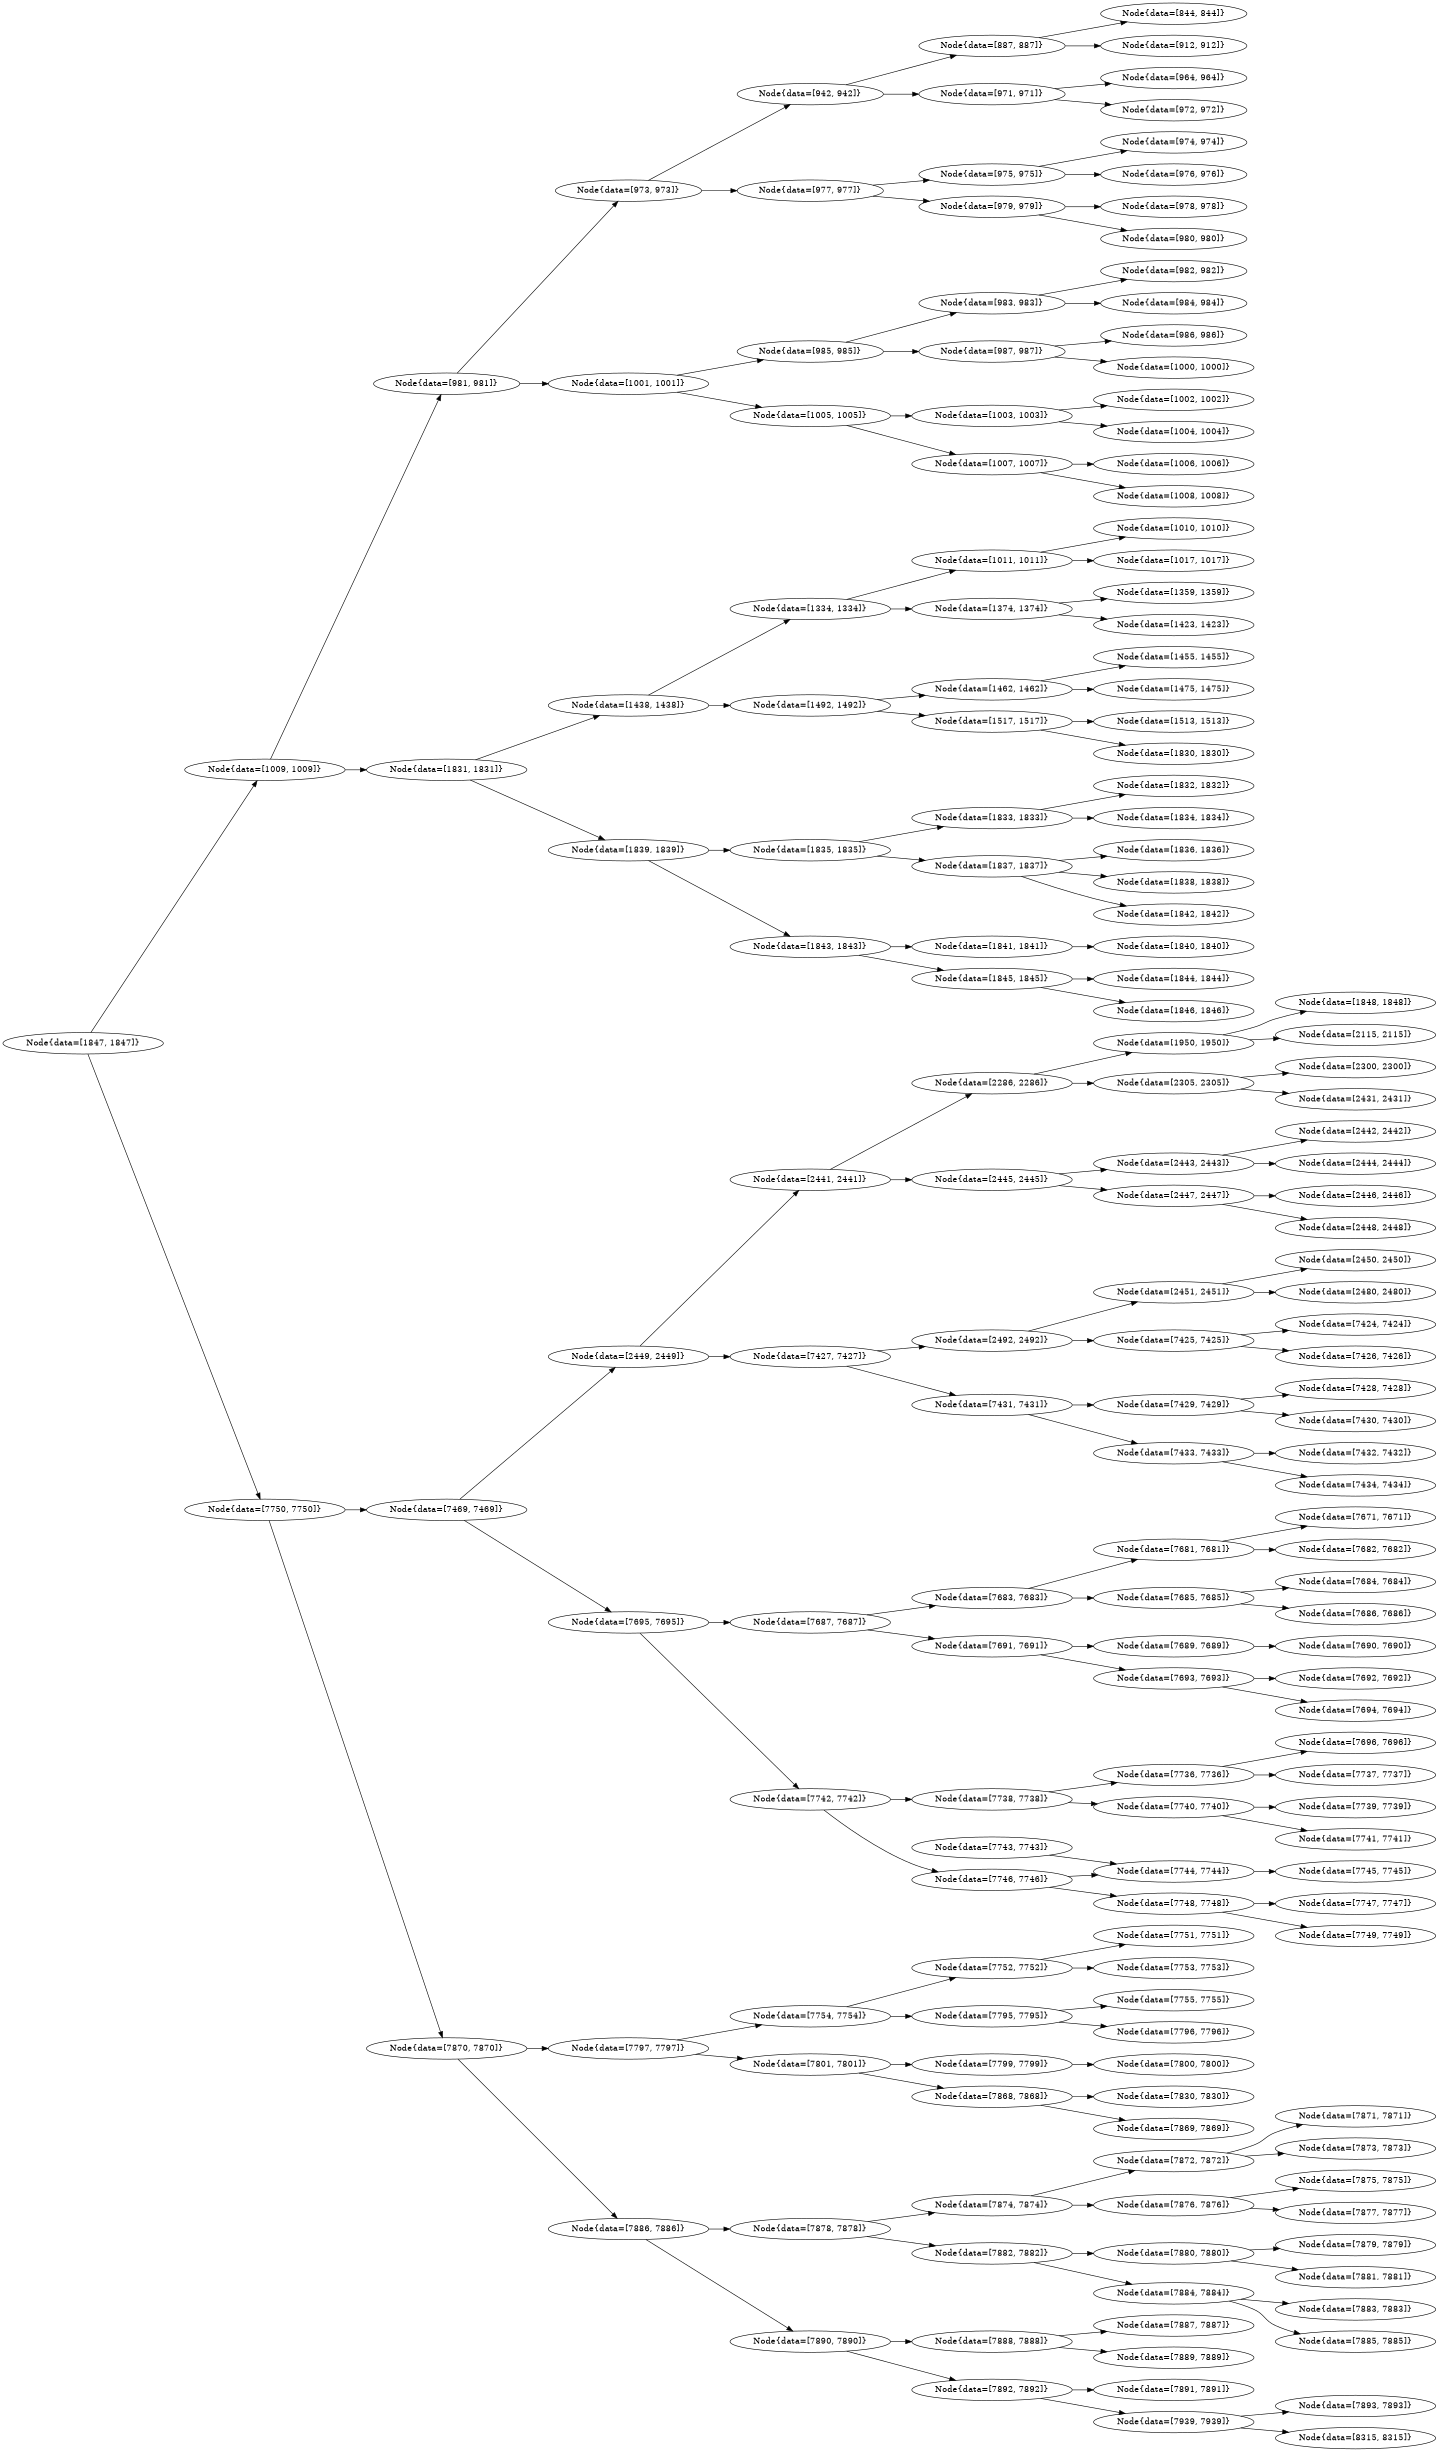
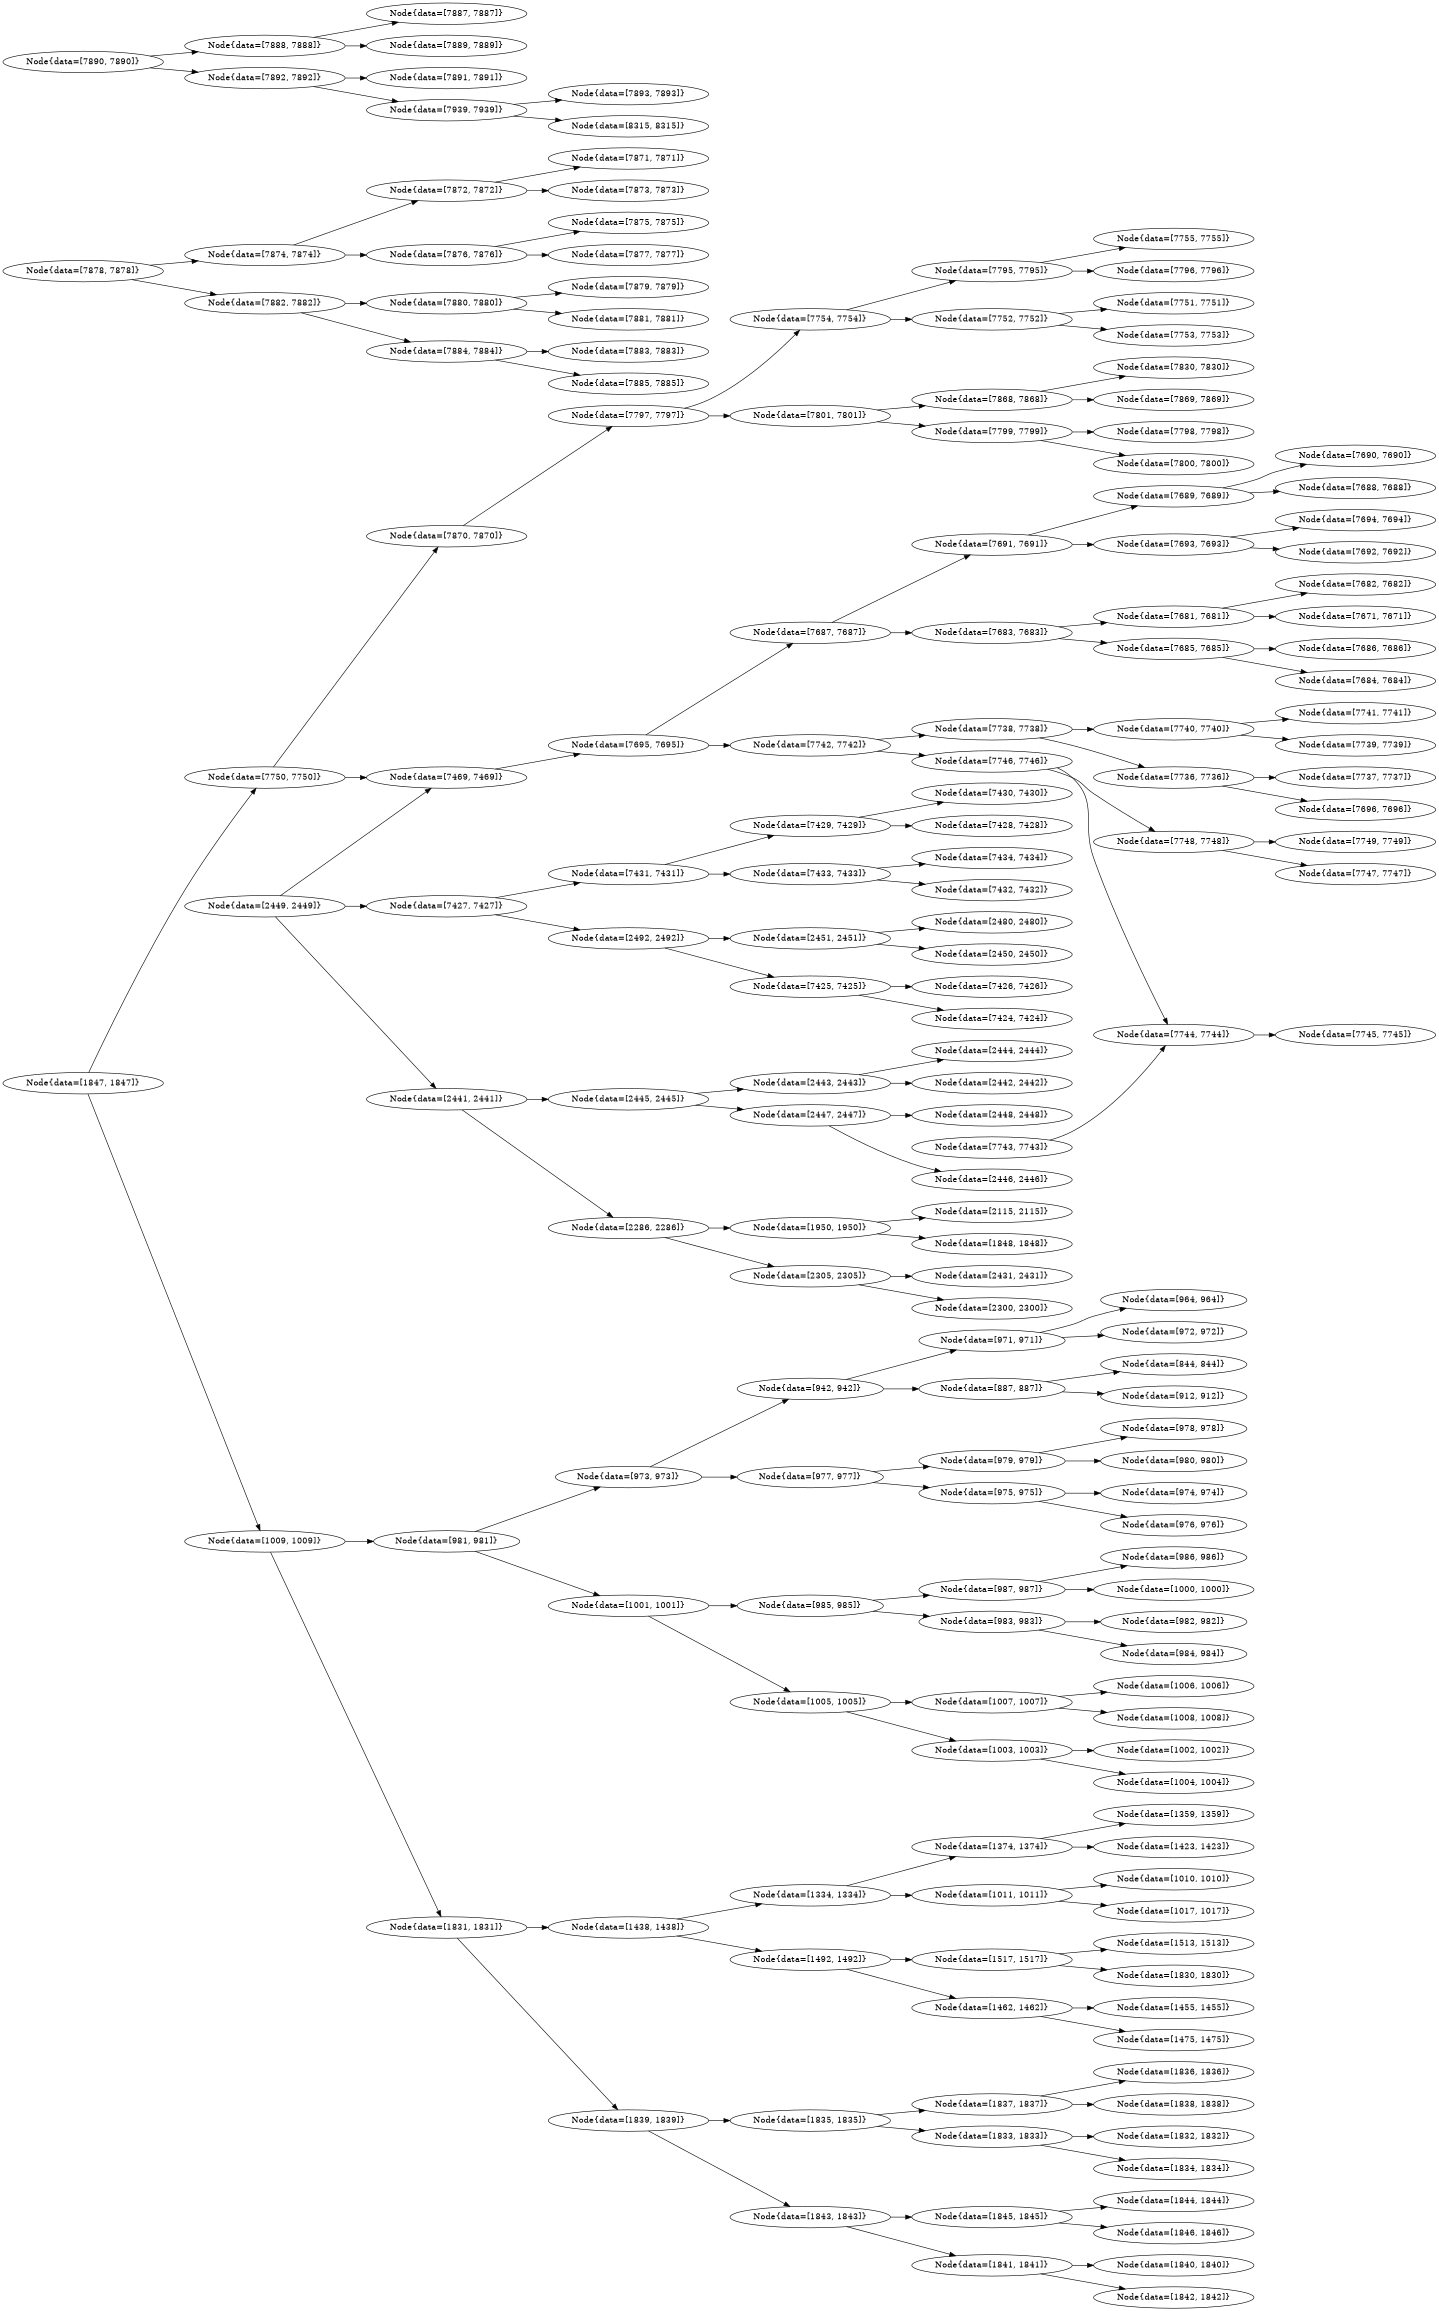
none -> (1174, 432)
none -> (1356, 488)
(1070, 892) -> (1080, 2281)
(535, 1435) -> (353, 844)
(628, 2229) -> none
